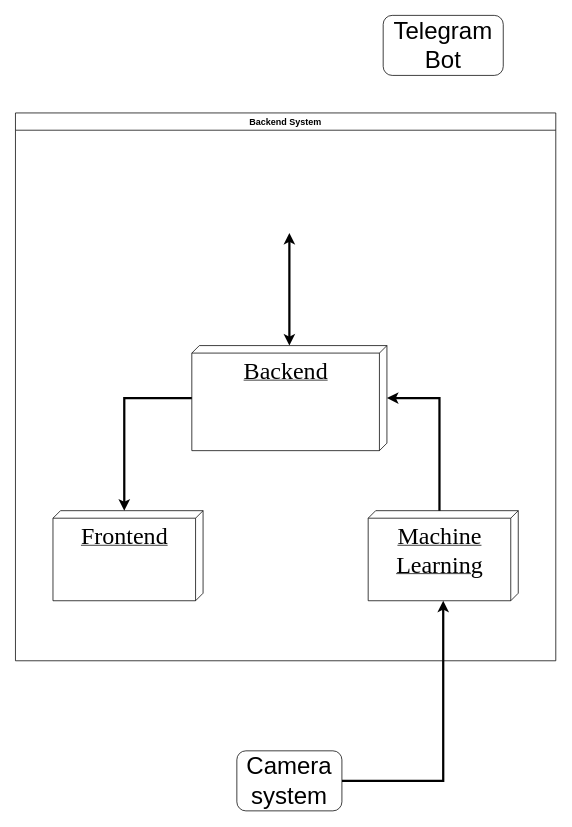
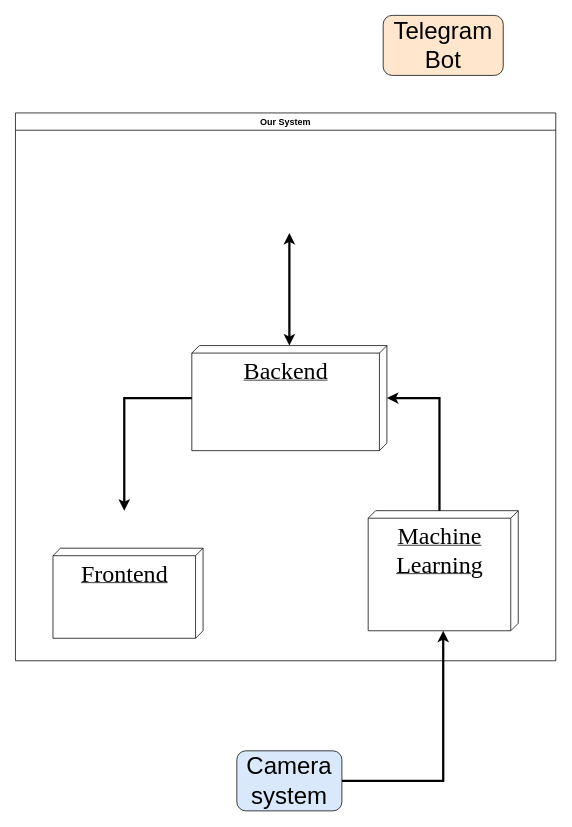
(443, 45) -> (443, 45)
(285, 122) -> (285, 122)
(128, 555) -> (128, 593)
(443, 555) -> (443, 570)
(289, 780) -> (289, 780)
